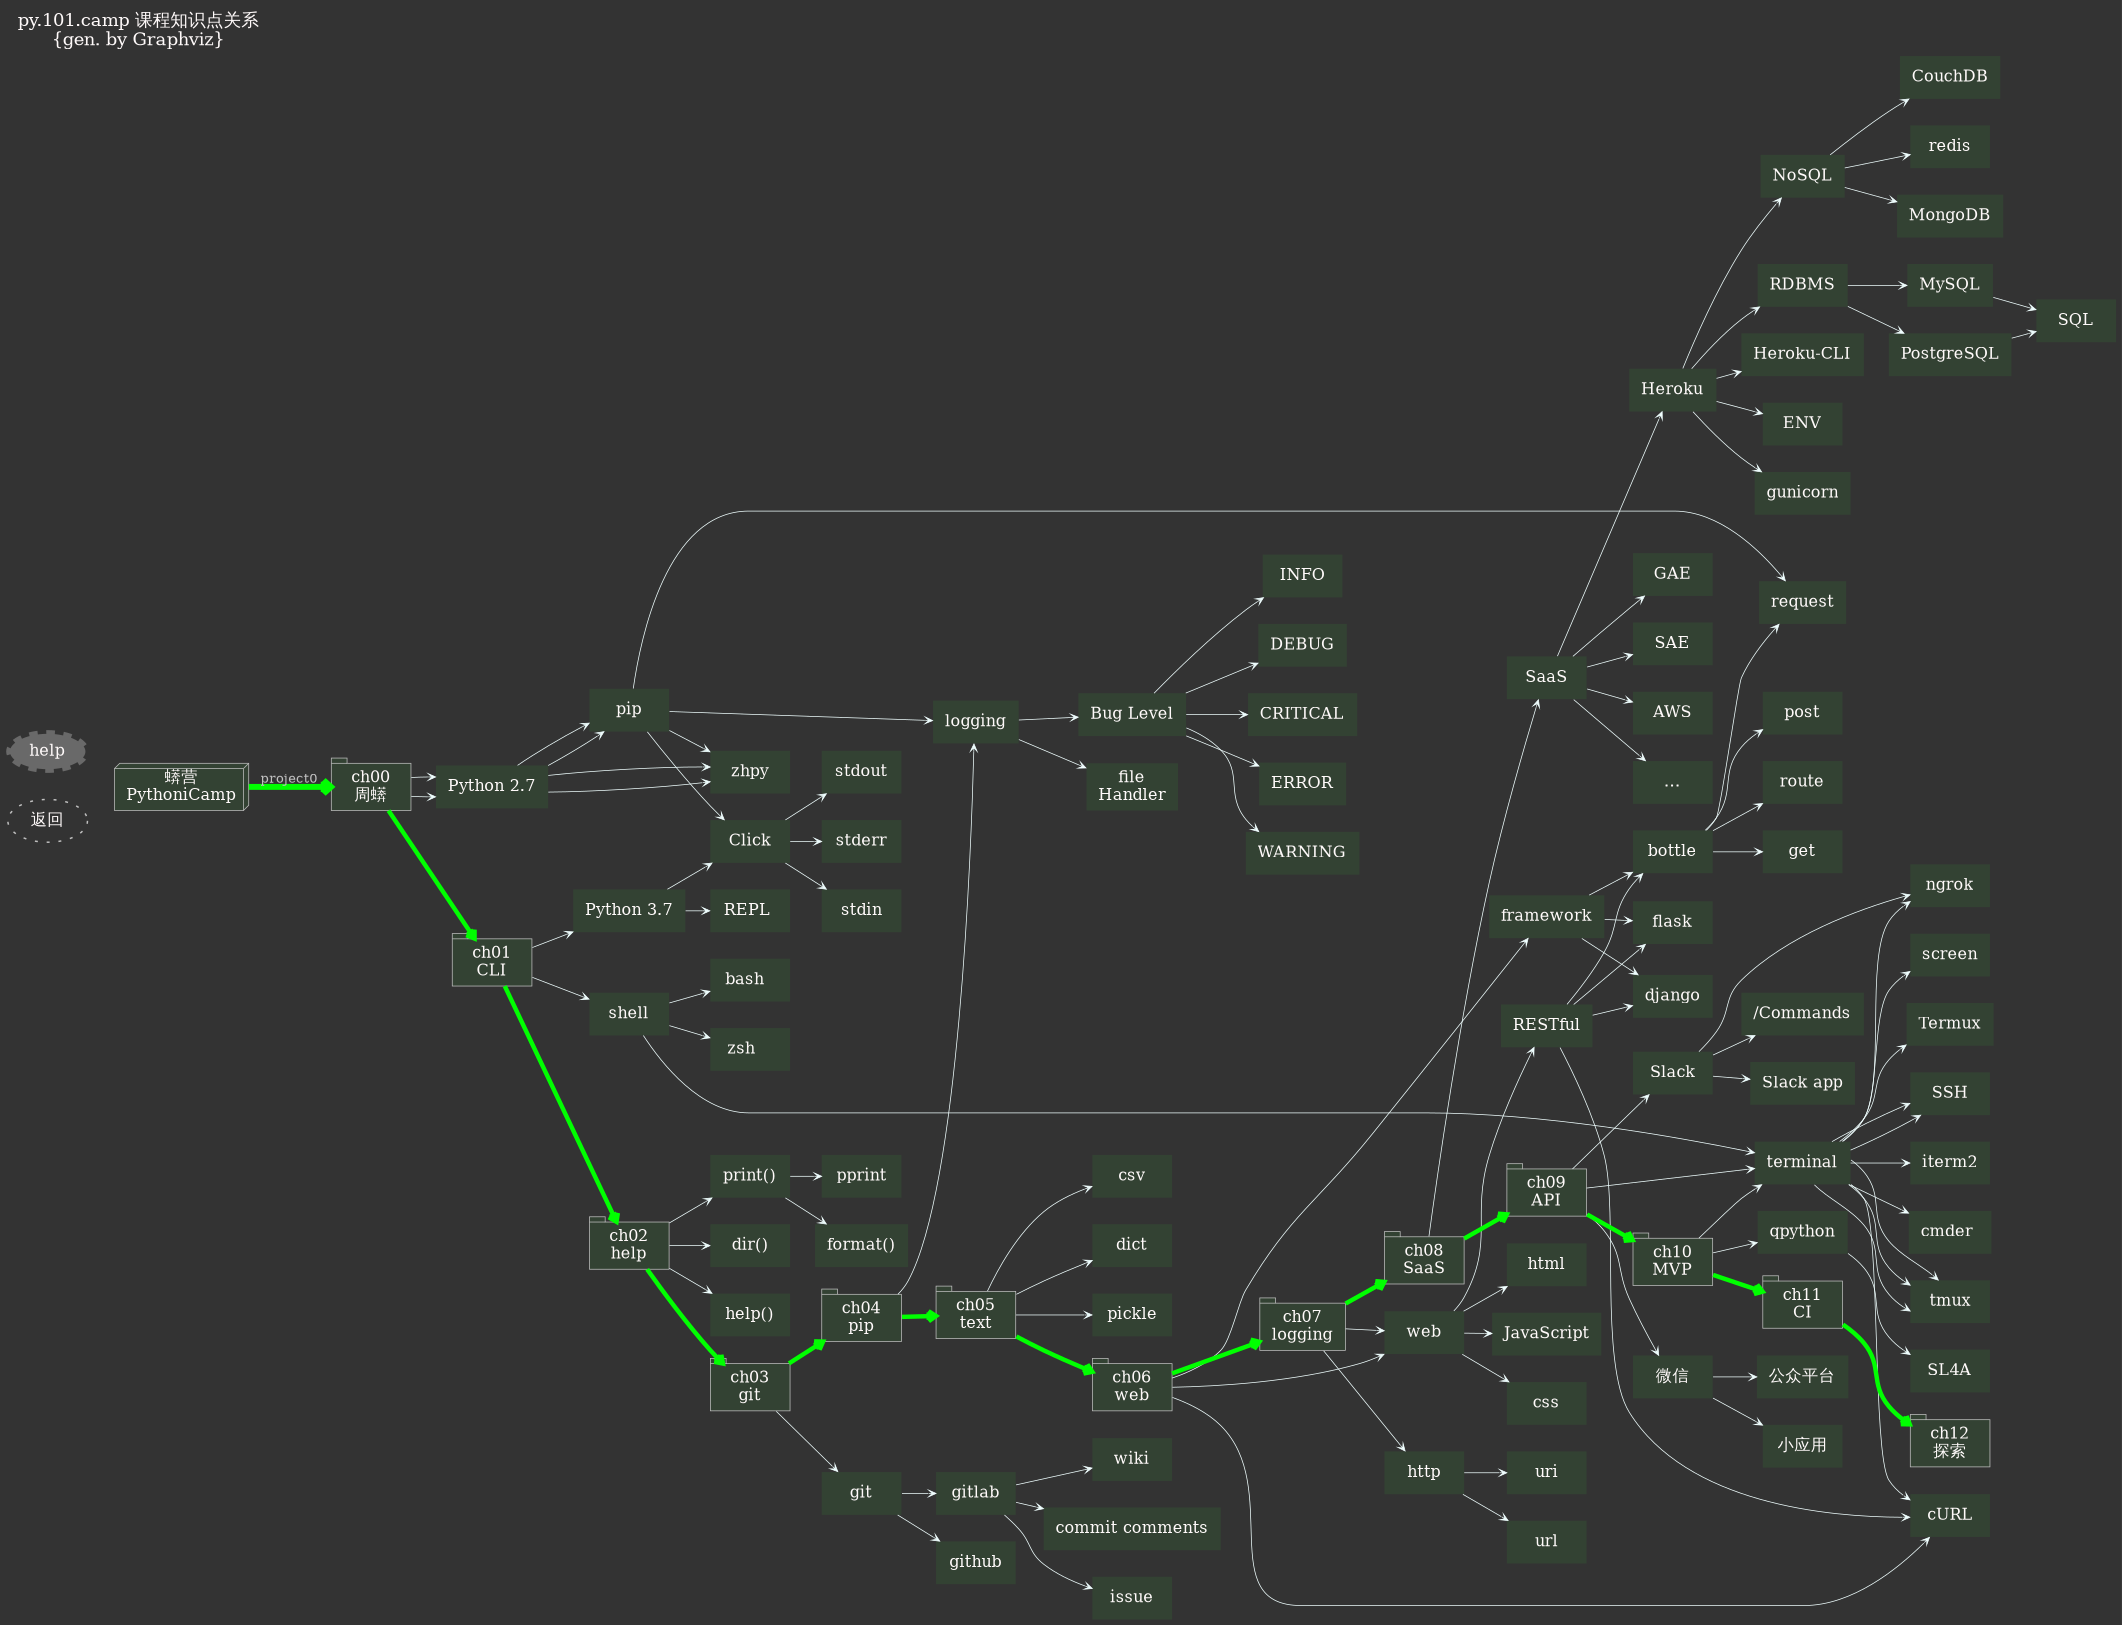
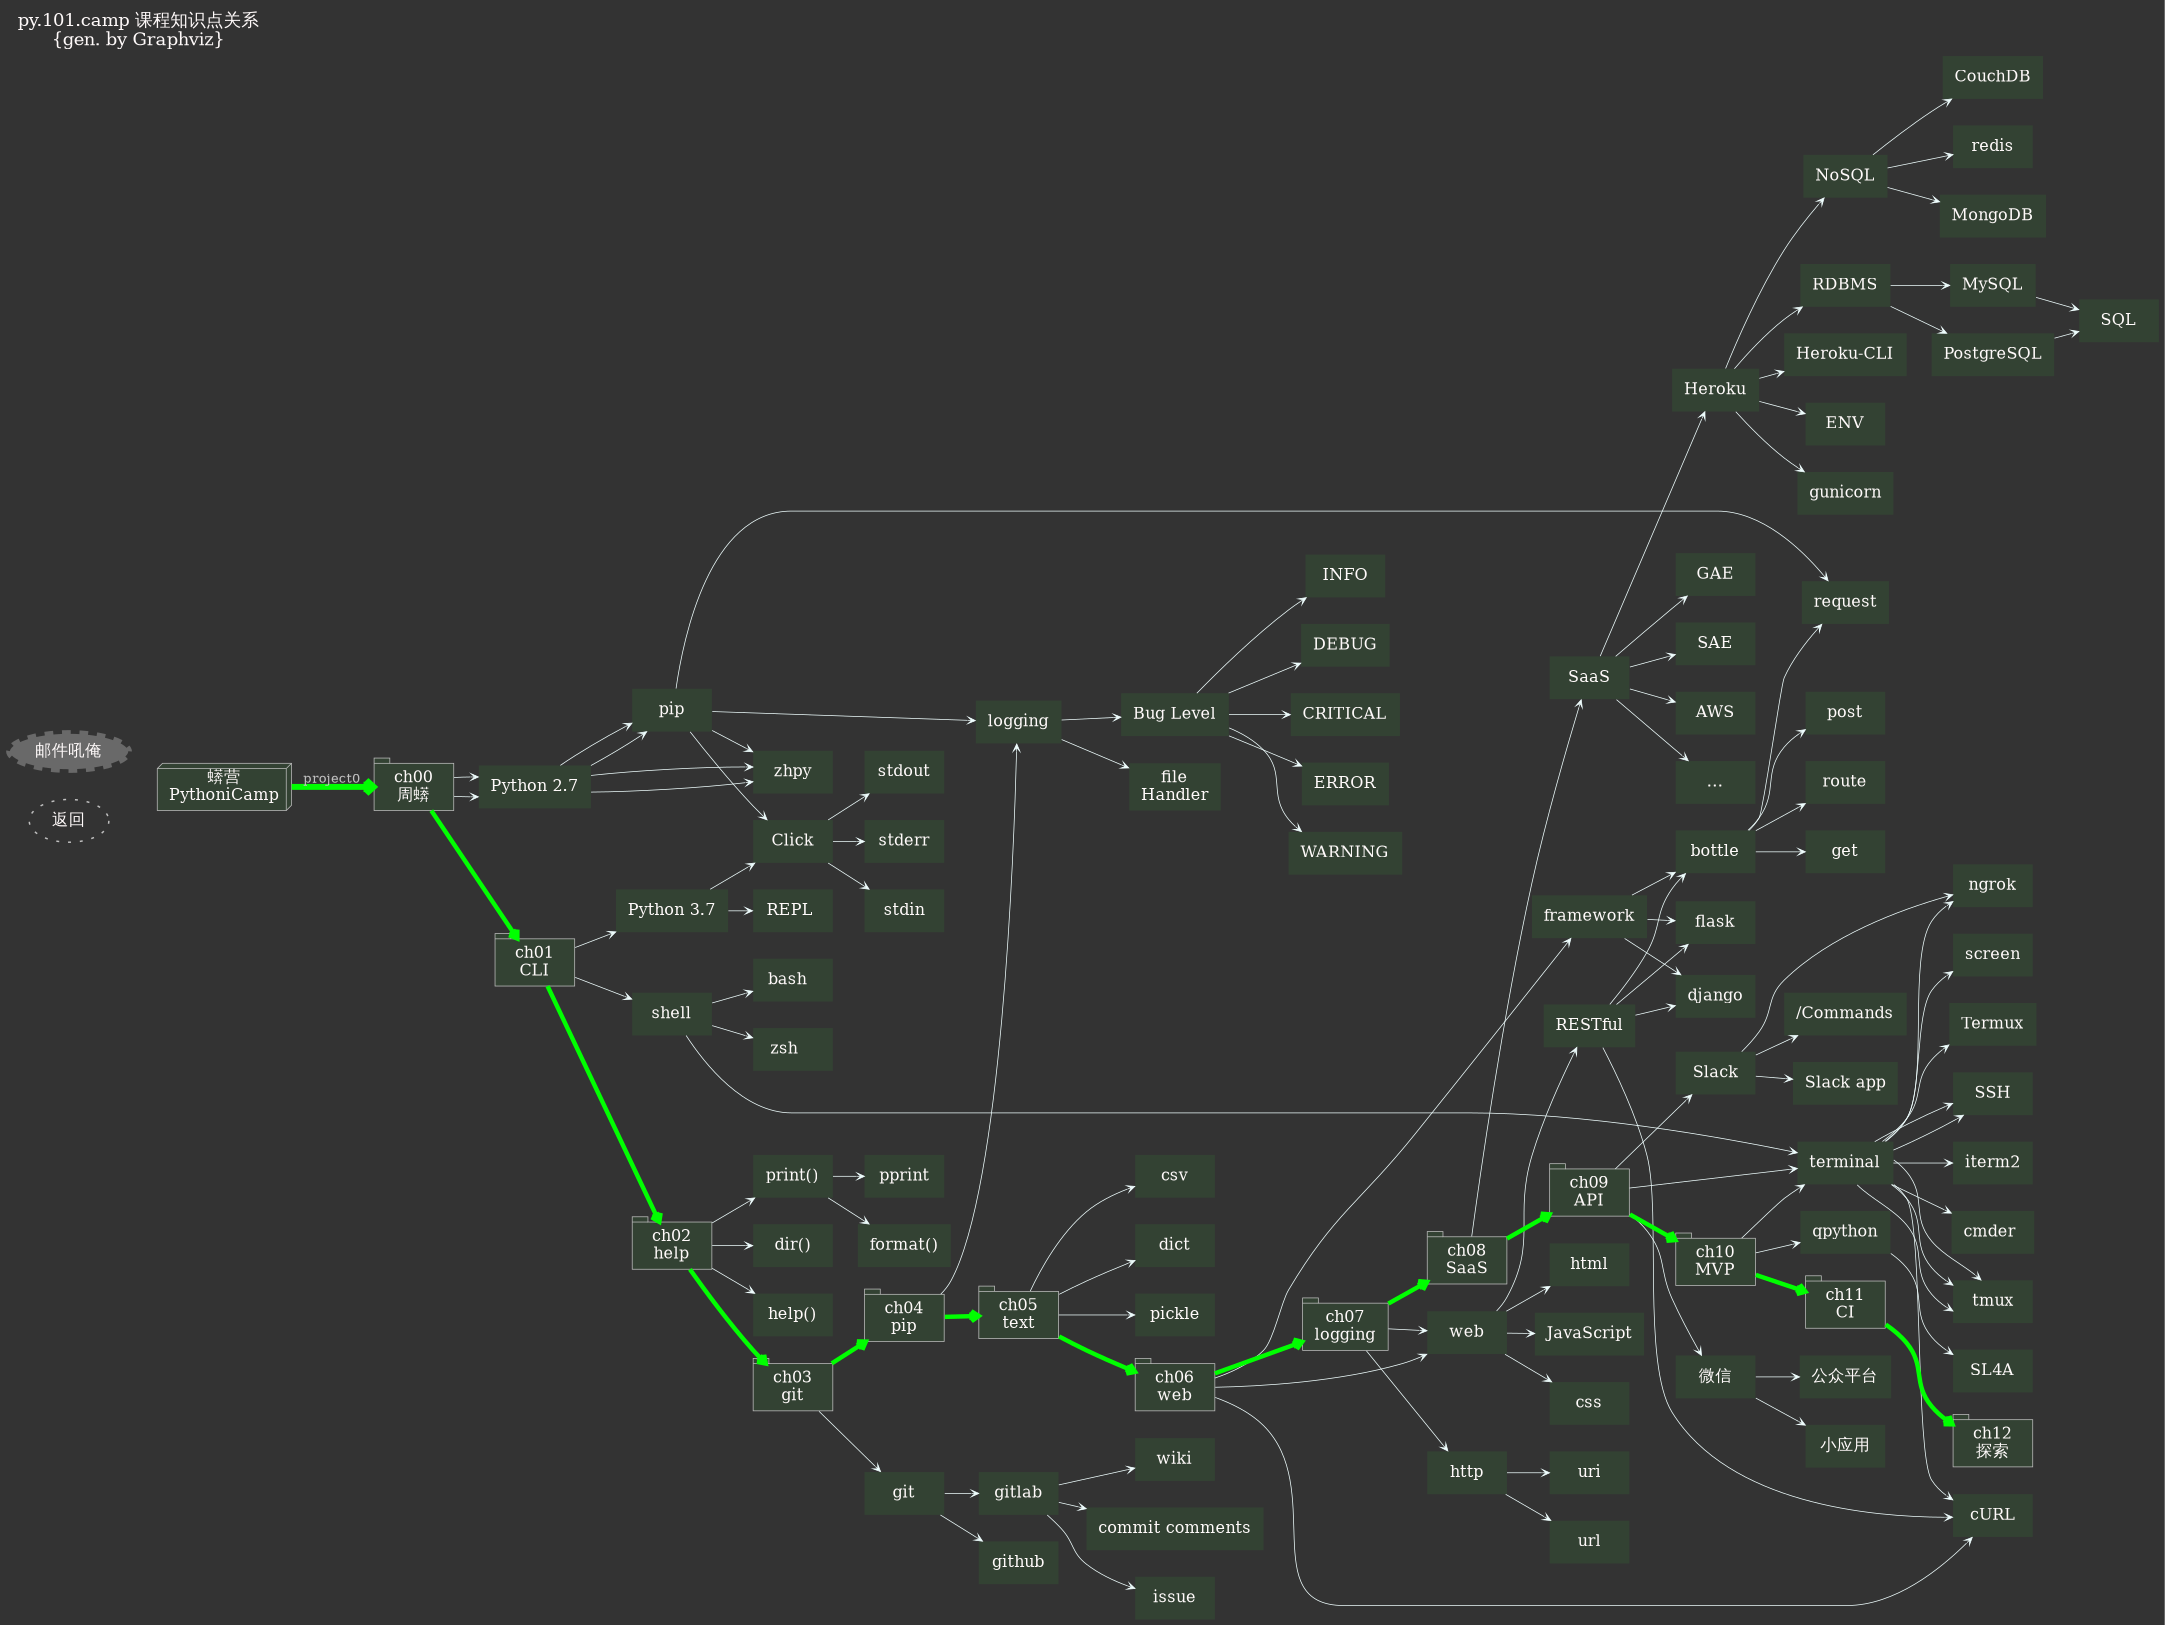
(48, 752) -> (69, 752)
